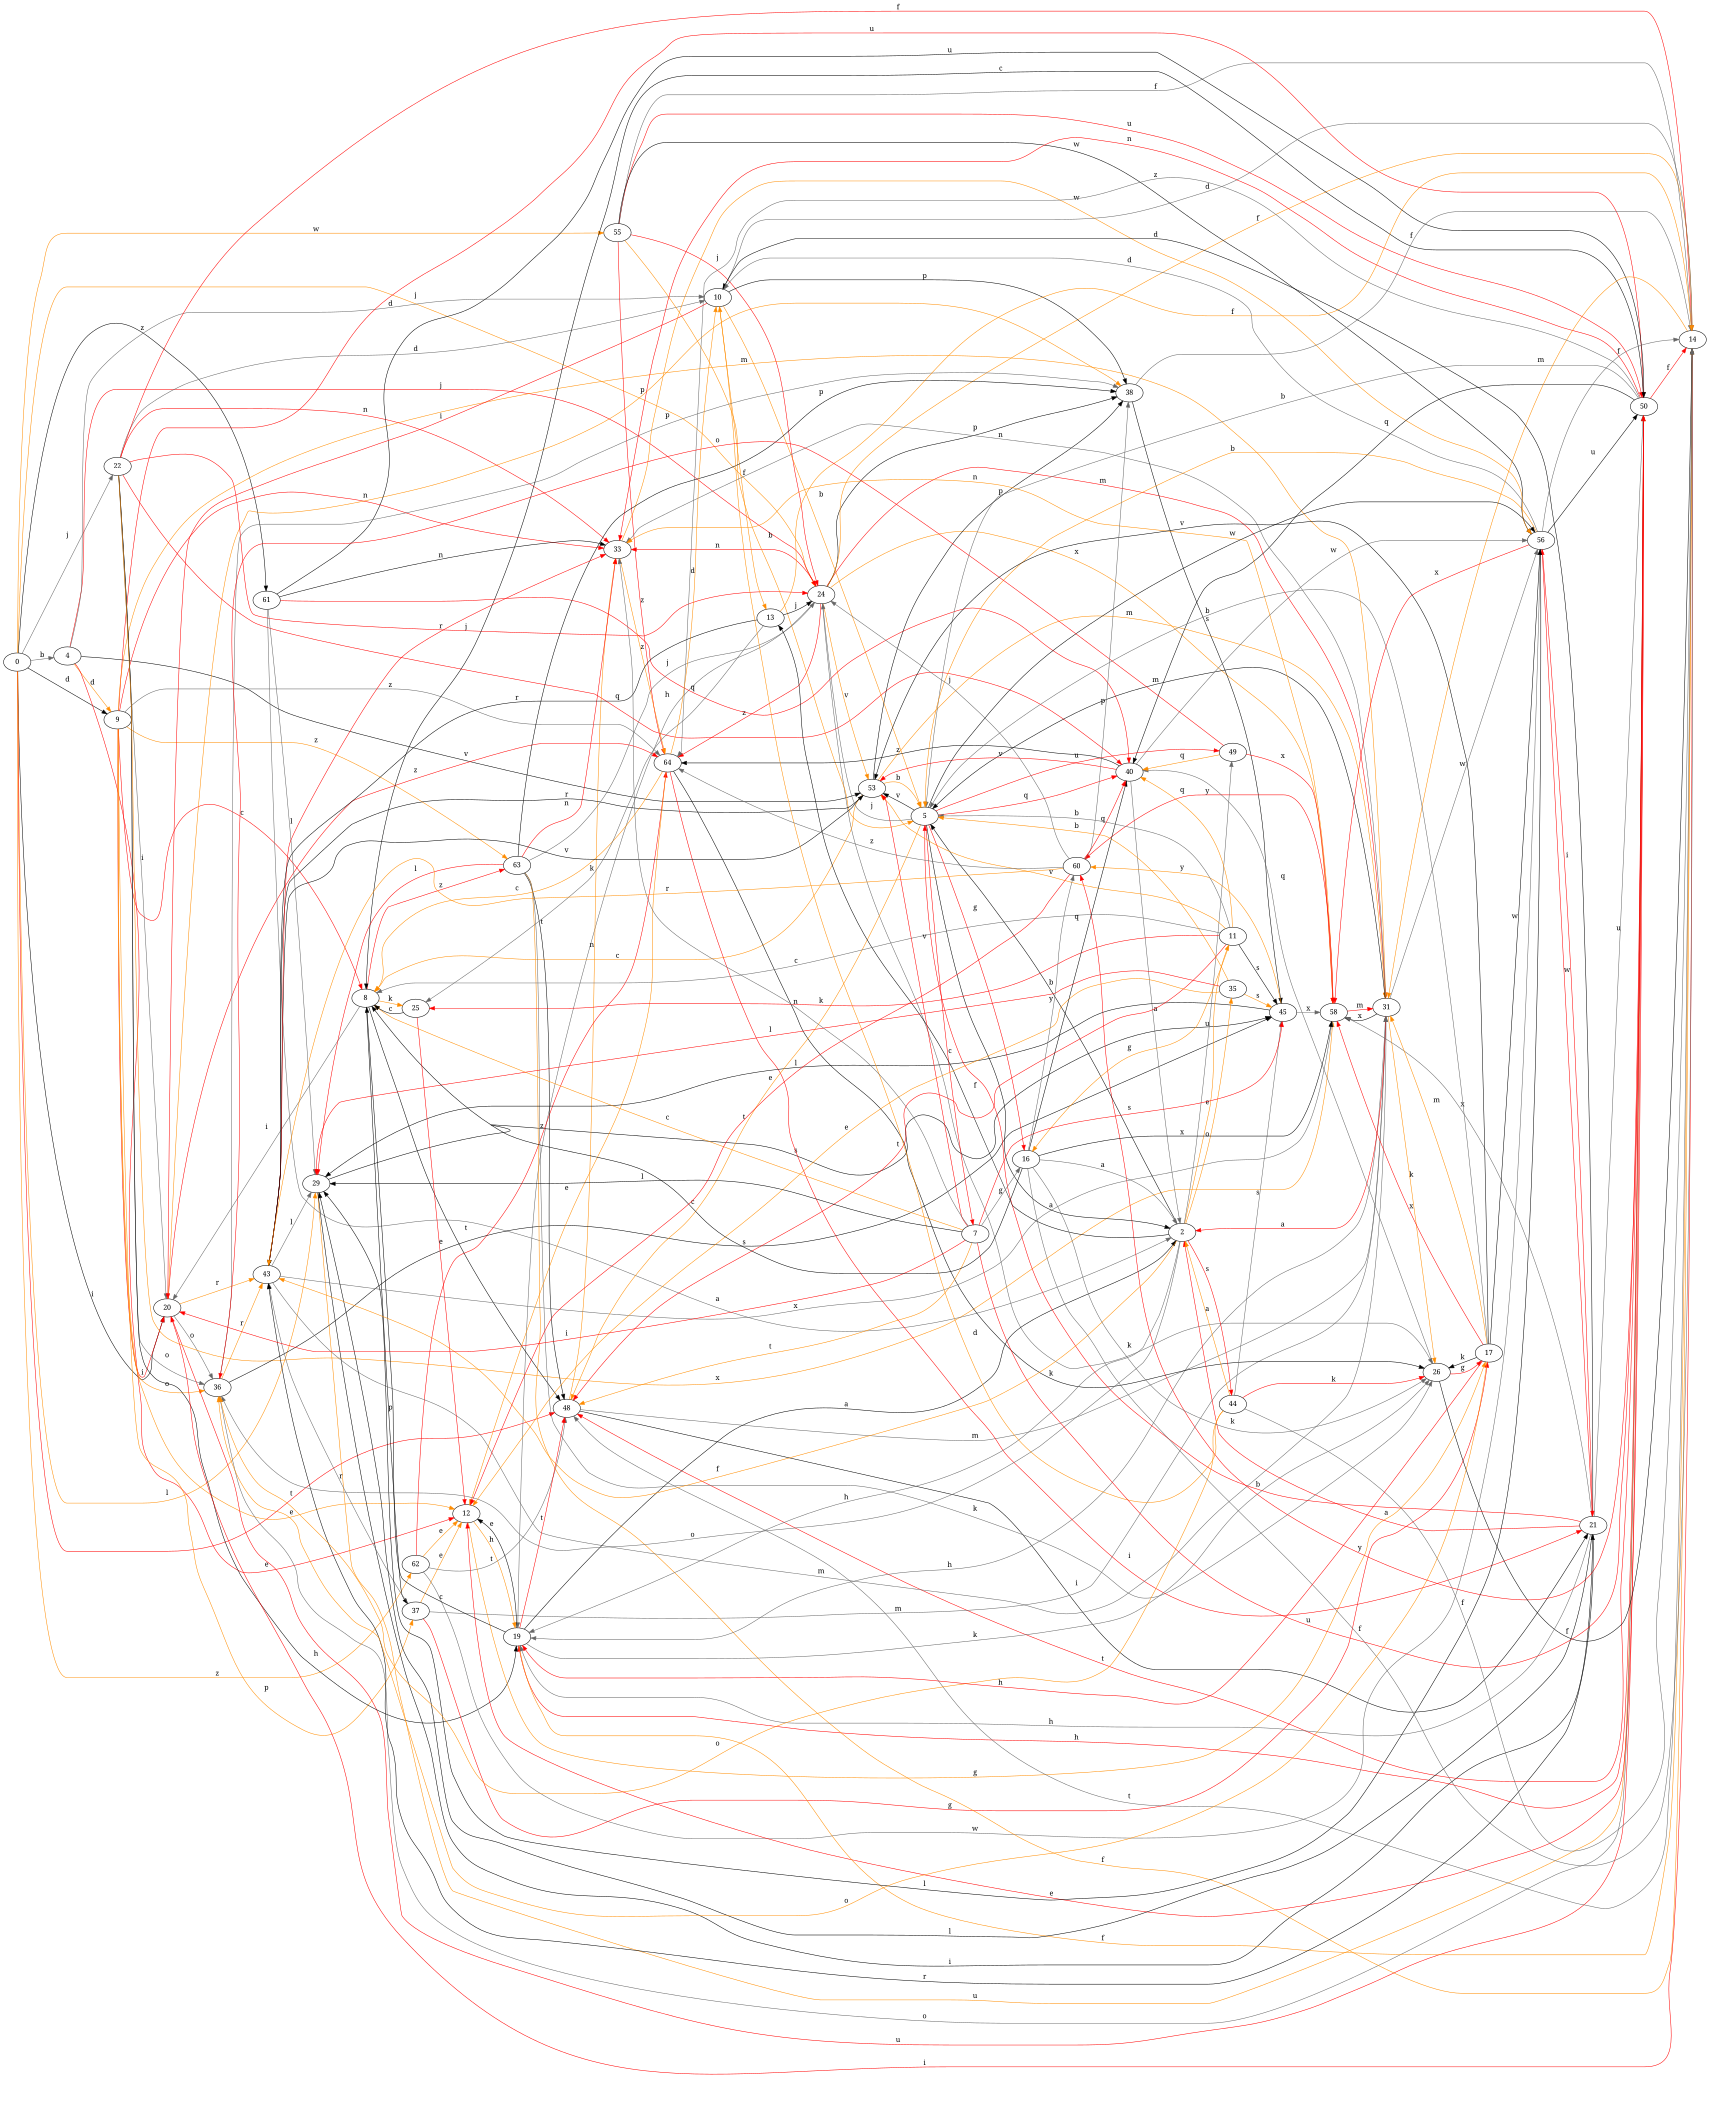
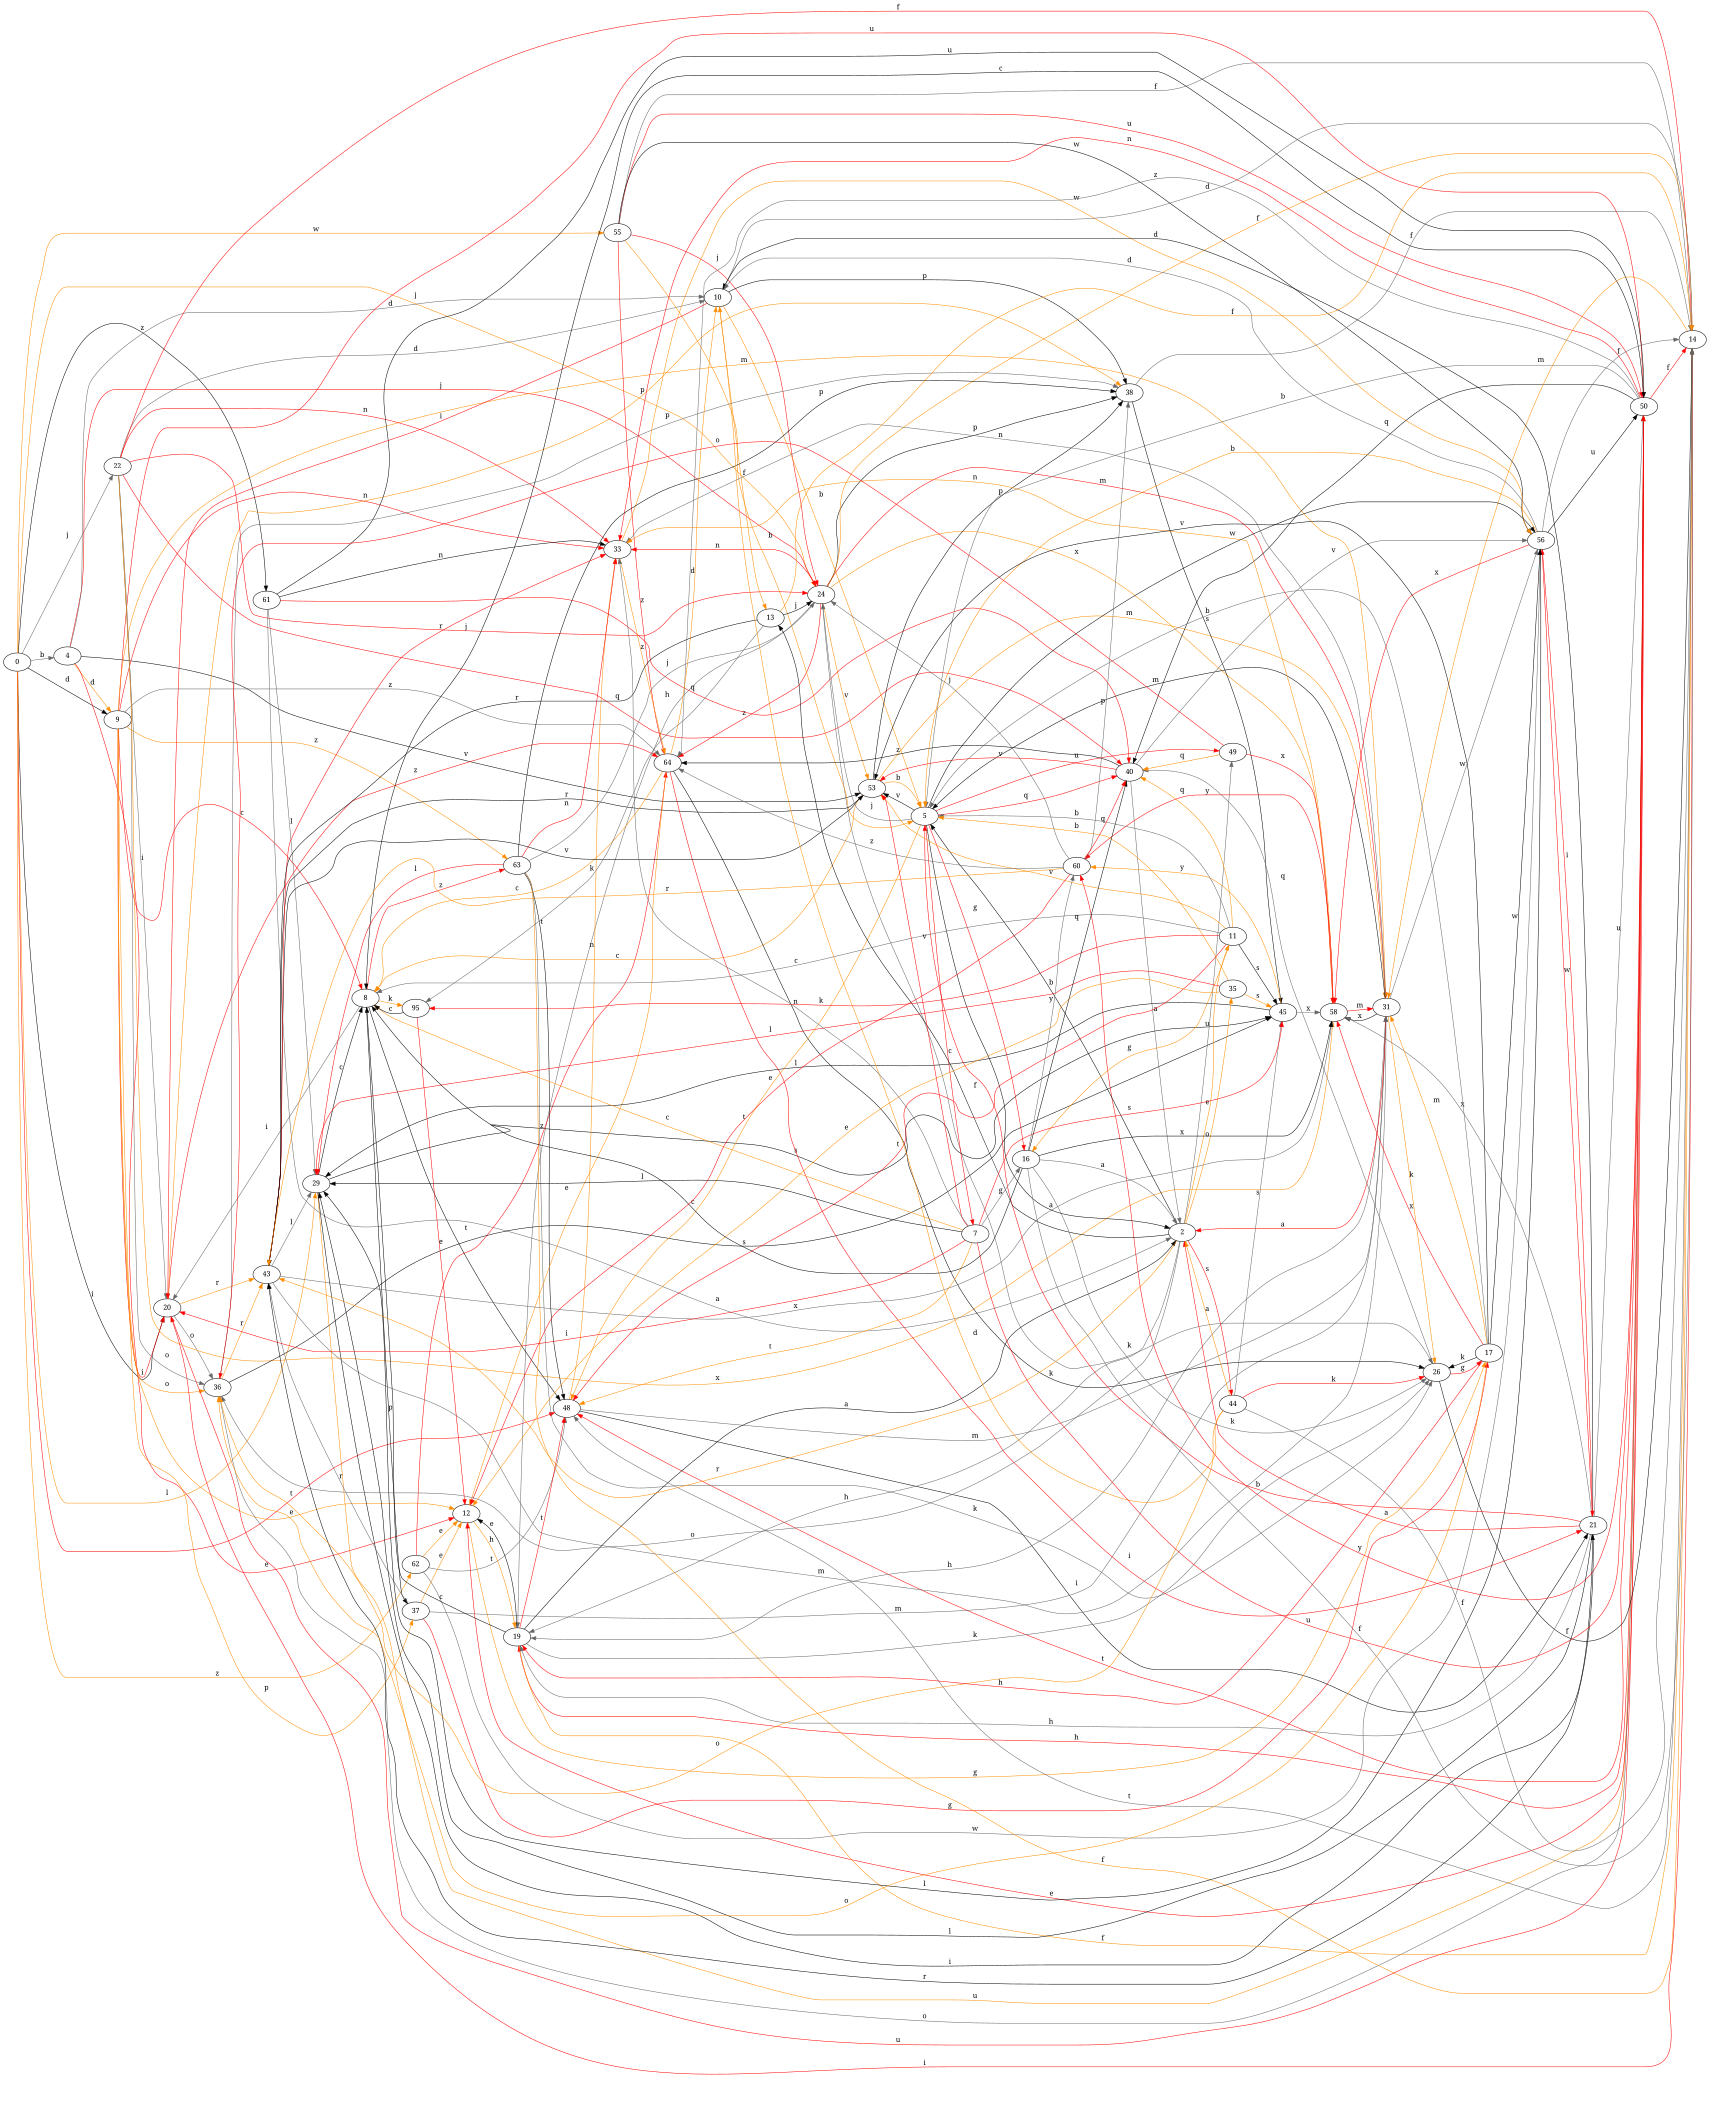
(1334, 550) -> (1334, 550)
(416, 1008) -> (416, 1008)
none -> (337, 1093)
(152, 1375) -> none
(718, 1469) -> (718, 1469)
